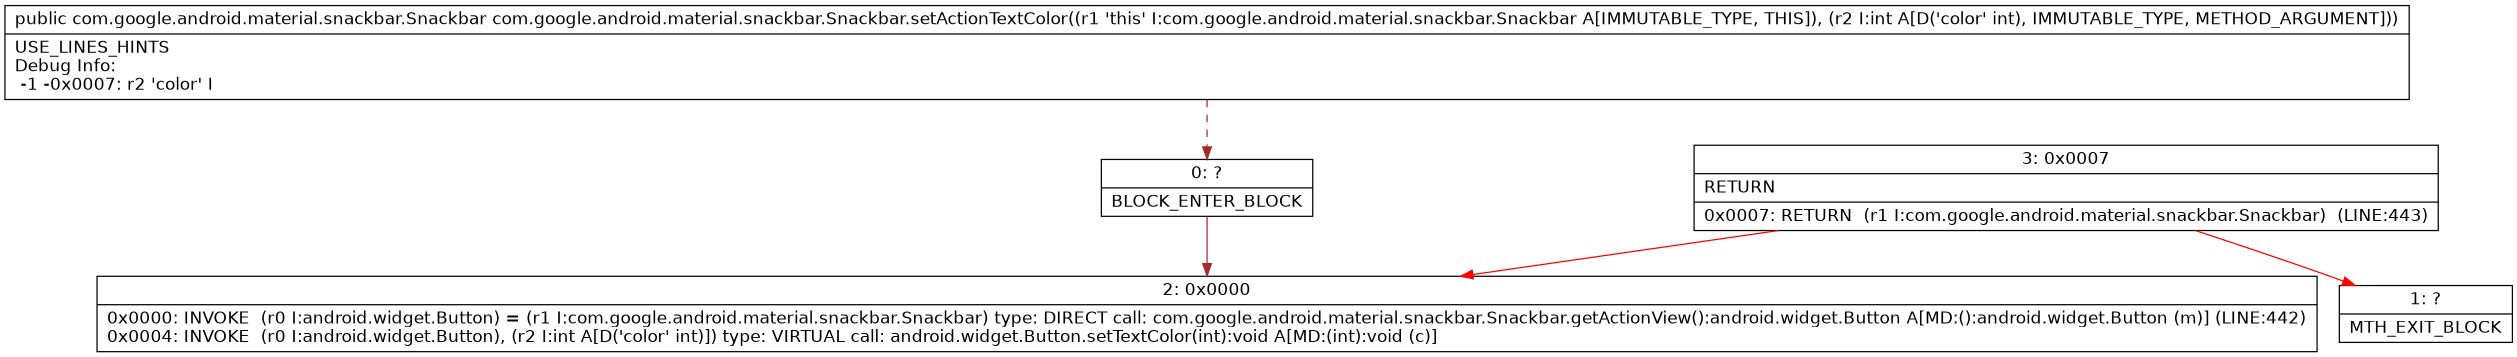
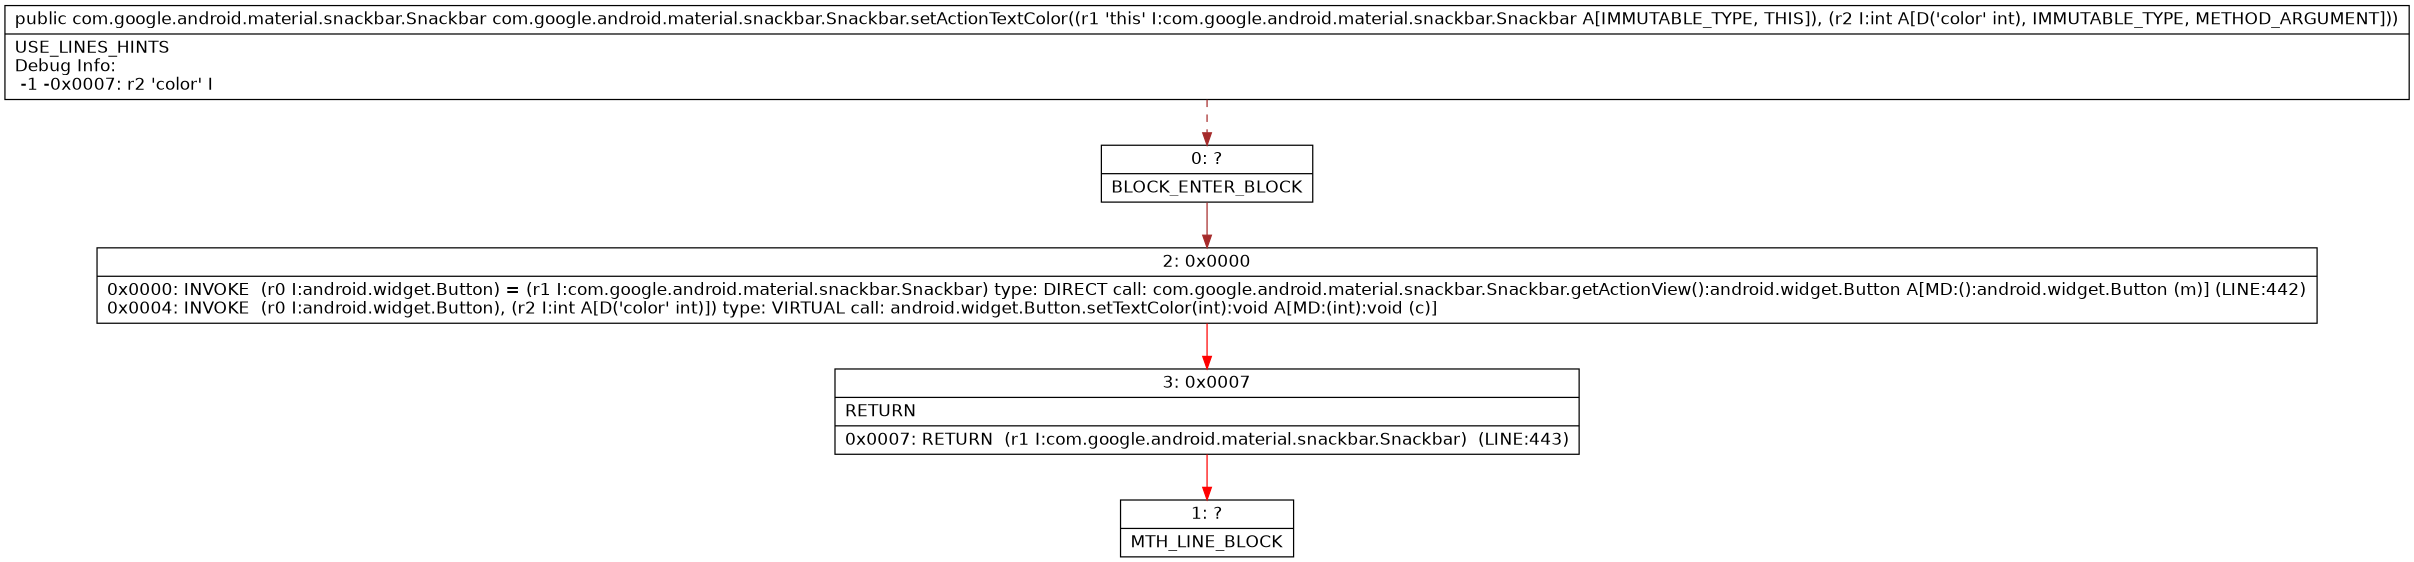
(1626, 253) -> (1207, 340)
(2426, 328) -> (1207, 542)
